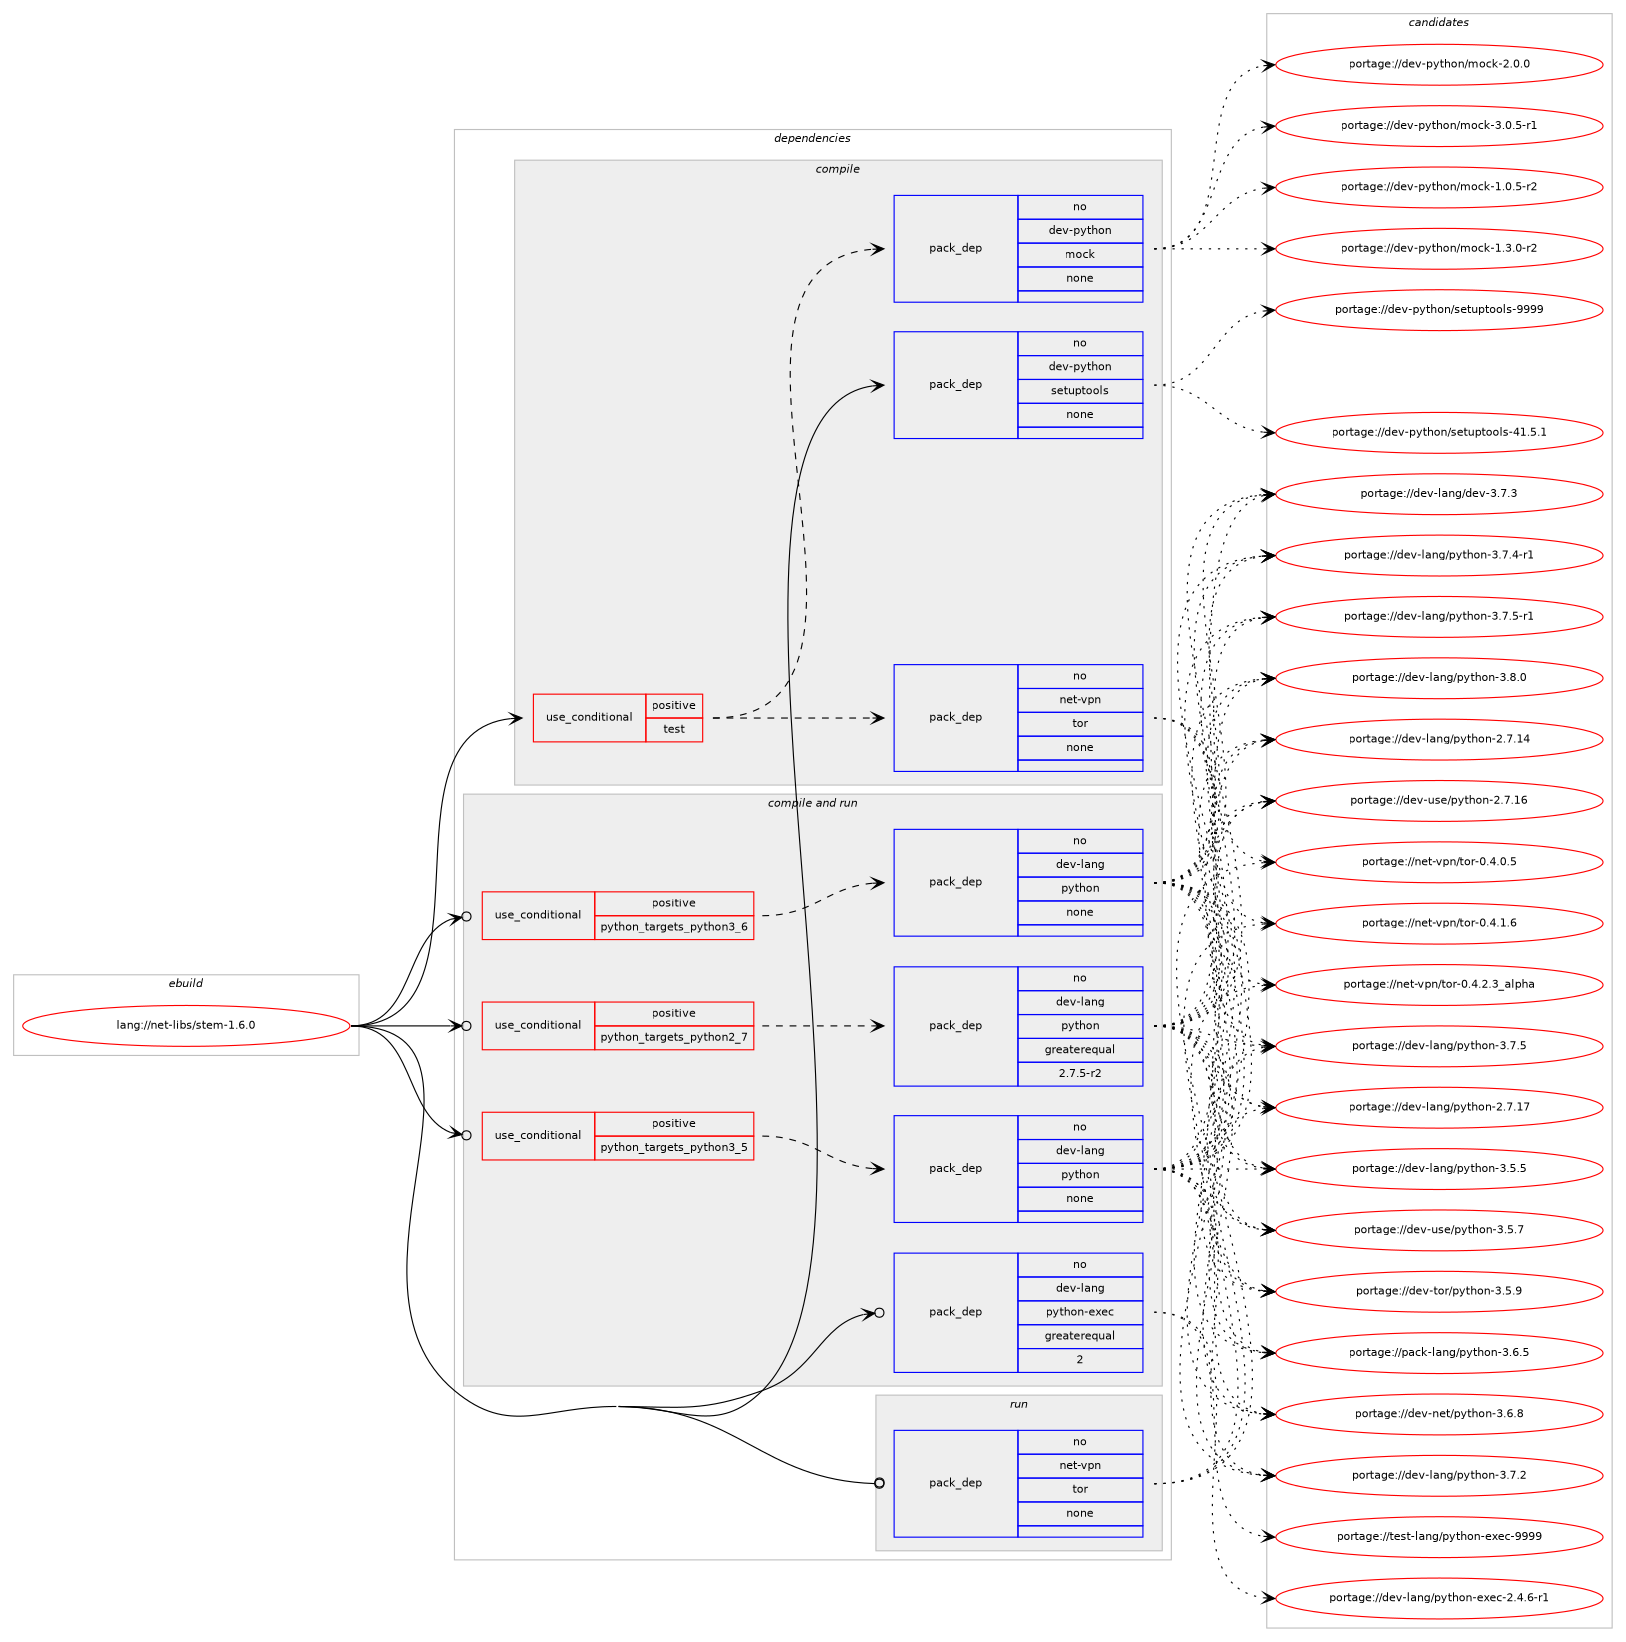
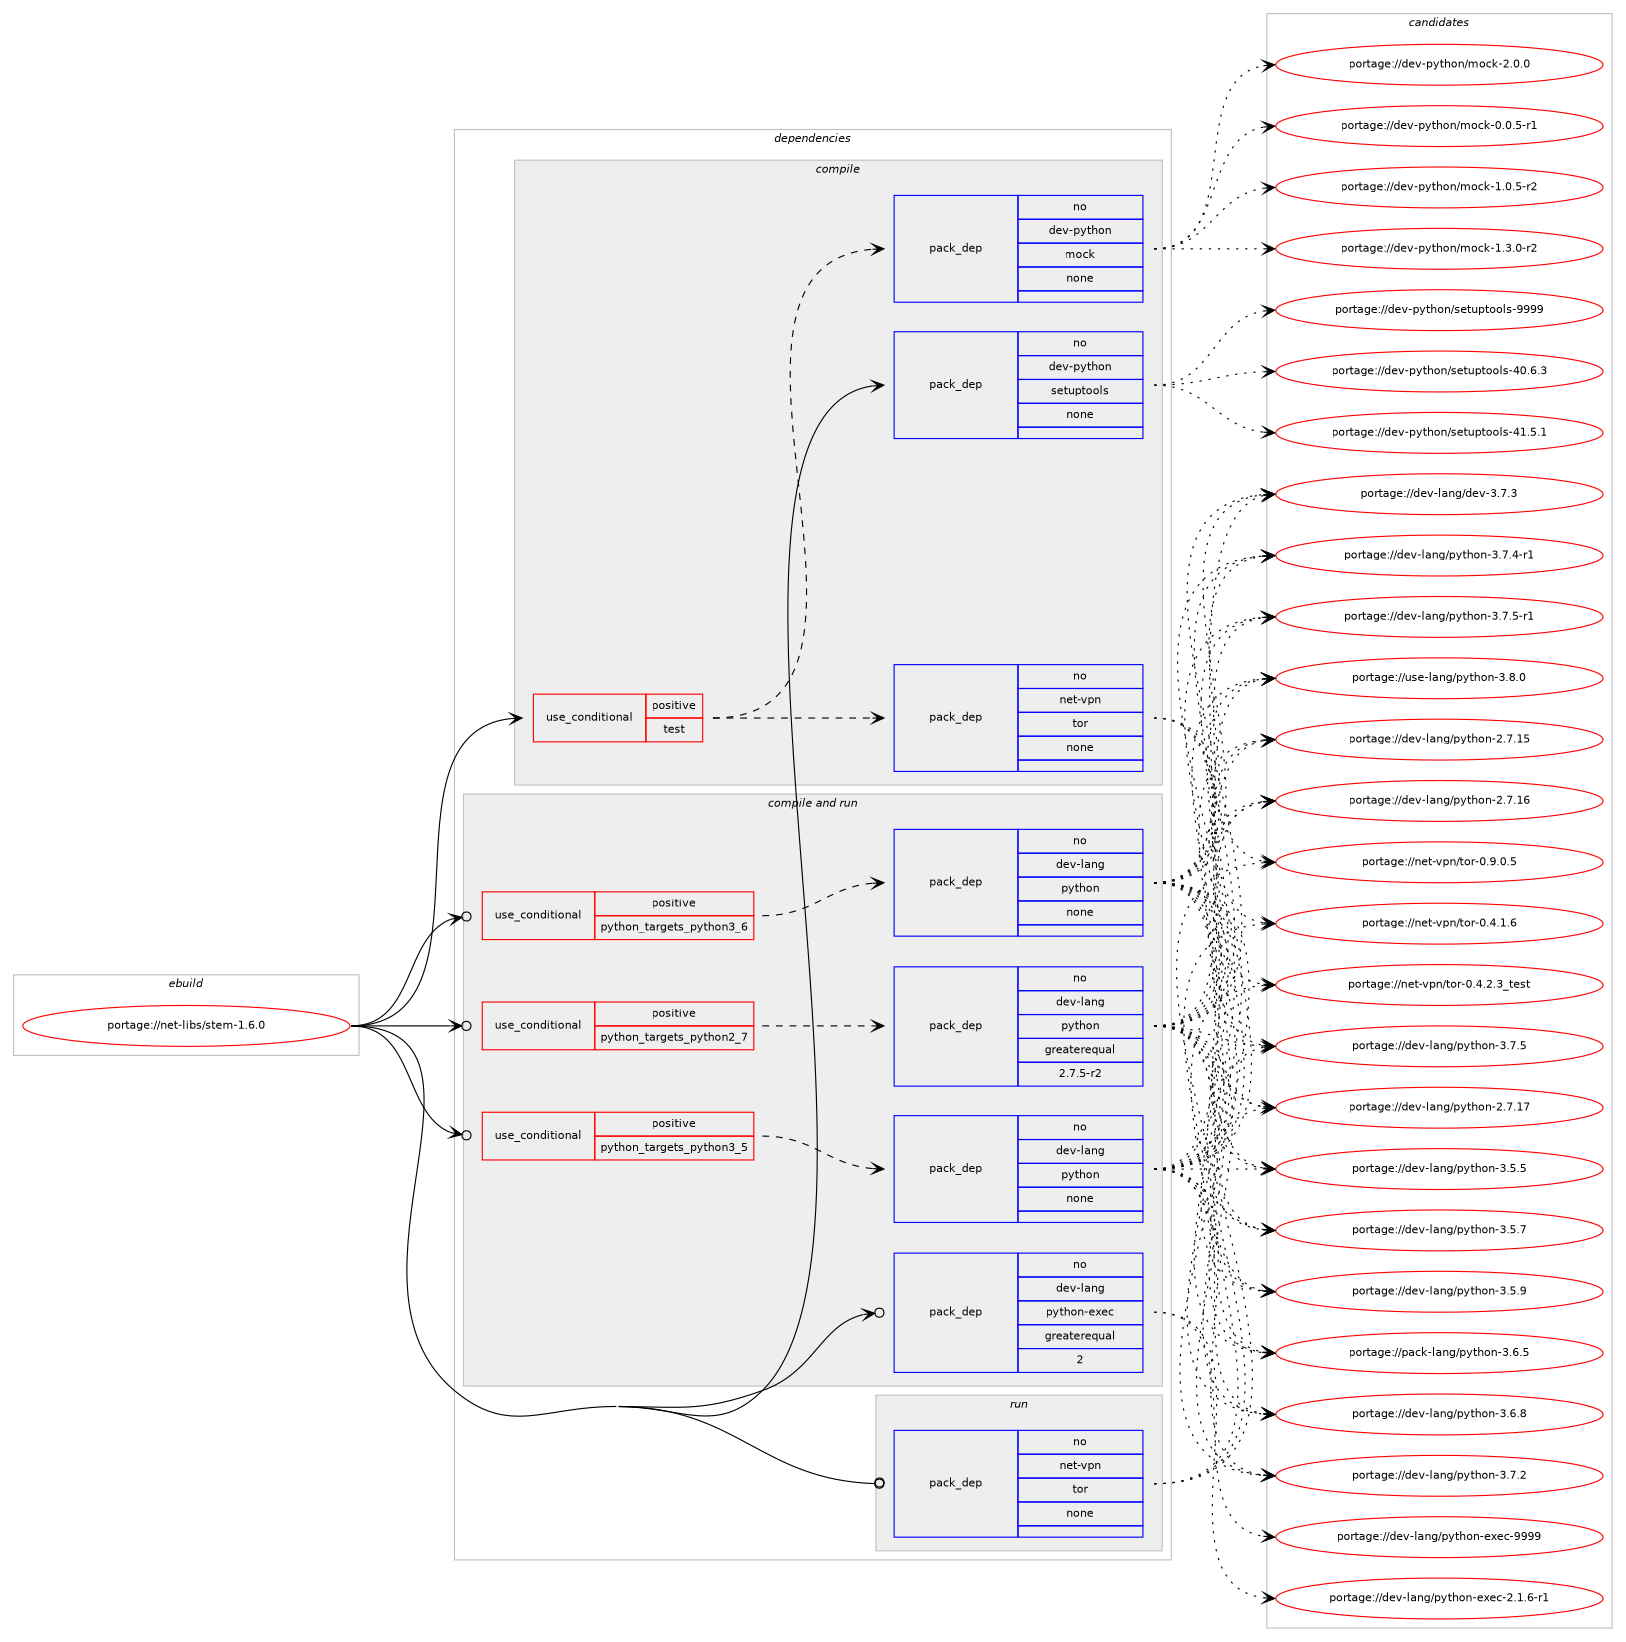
(1439, 126) -> (1439, 126)
none -> (1439, 372)
(1439, 678) -> (1439, 678)
(1439, 740) -> (1439, 740)
(1439, 801) -> (1439, 801)
(1439, 862) -> (1439, 862)
(1439, 985) -> (1439, 985)
(186, 1026) -> (186, 1026)
(1439, 1230) -> (1439, 1230)
(1439, 1292) -> (1439, 1292)
(1439, 1414) -> (1439, 1414)
(1439, 1537) -> (1439, 1537)
(1439, 1599) -> (1439, 1599)
